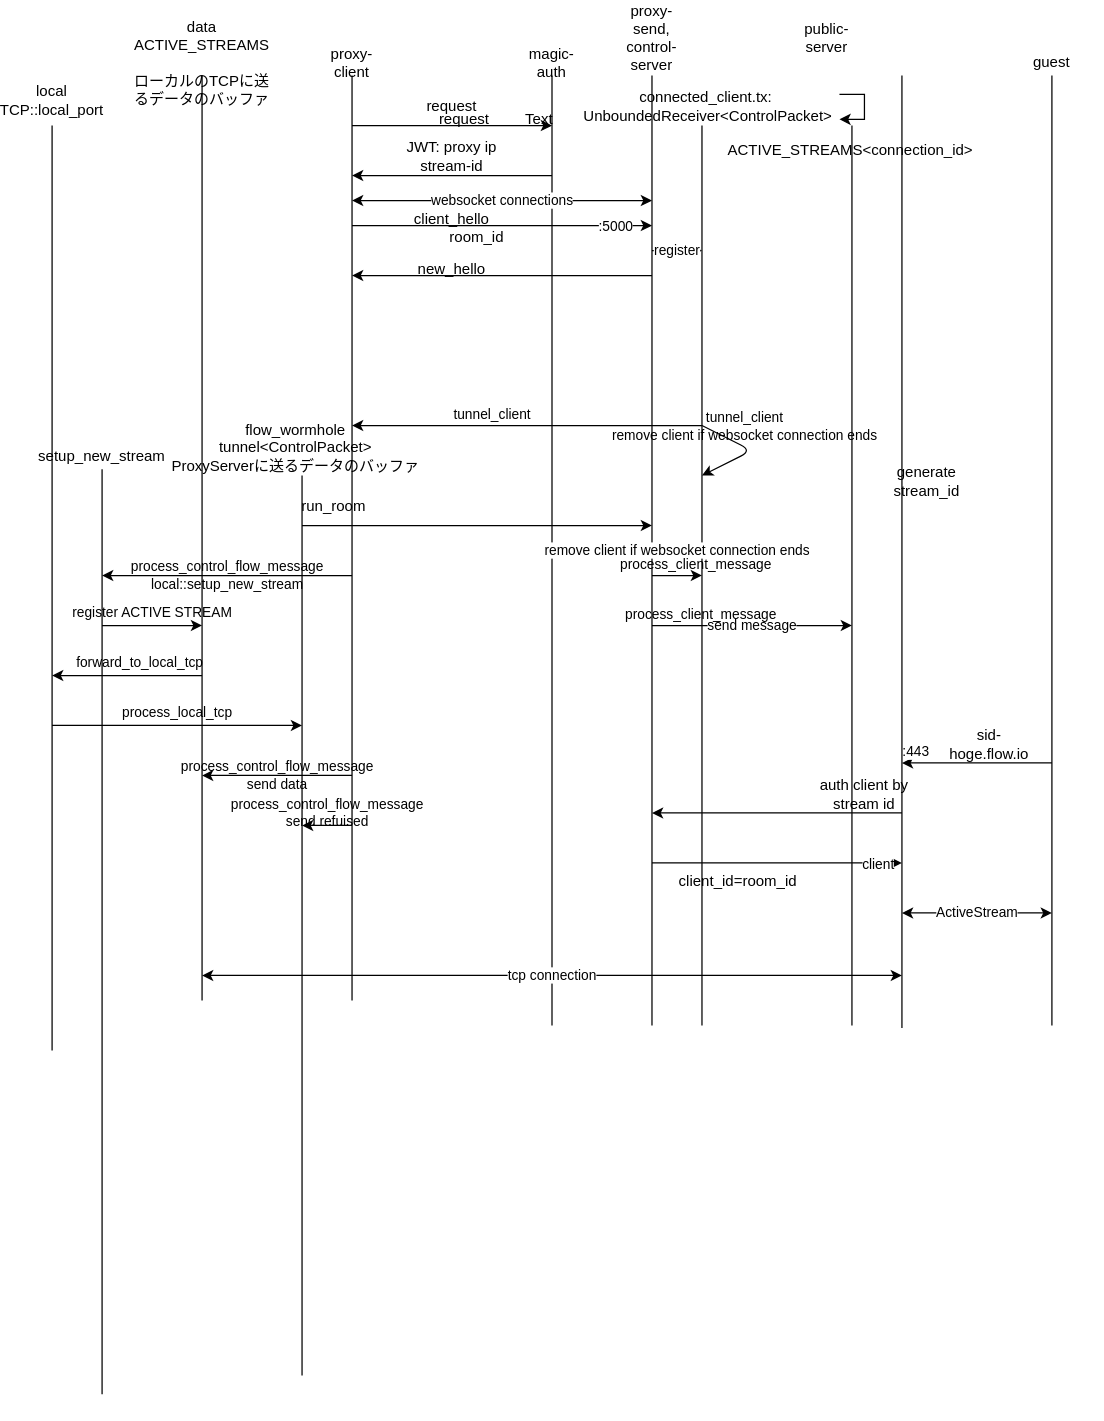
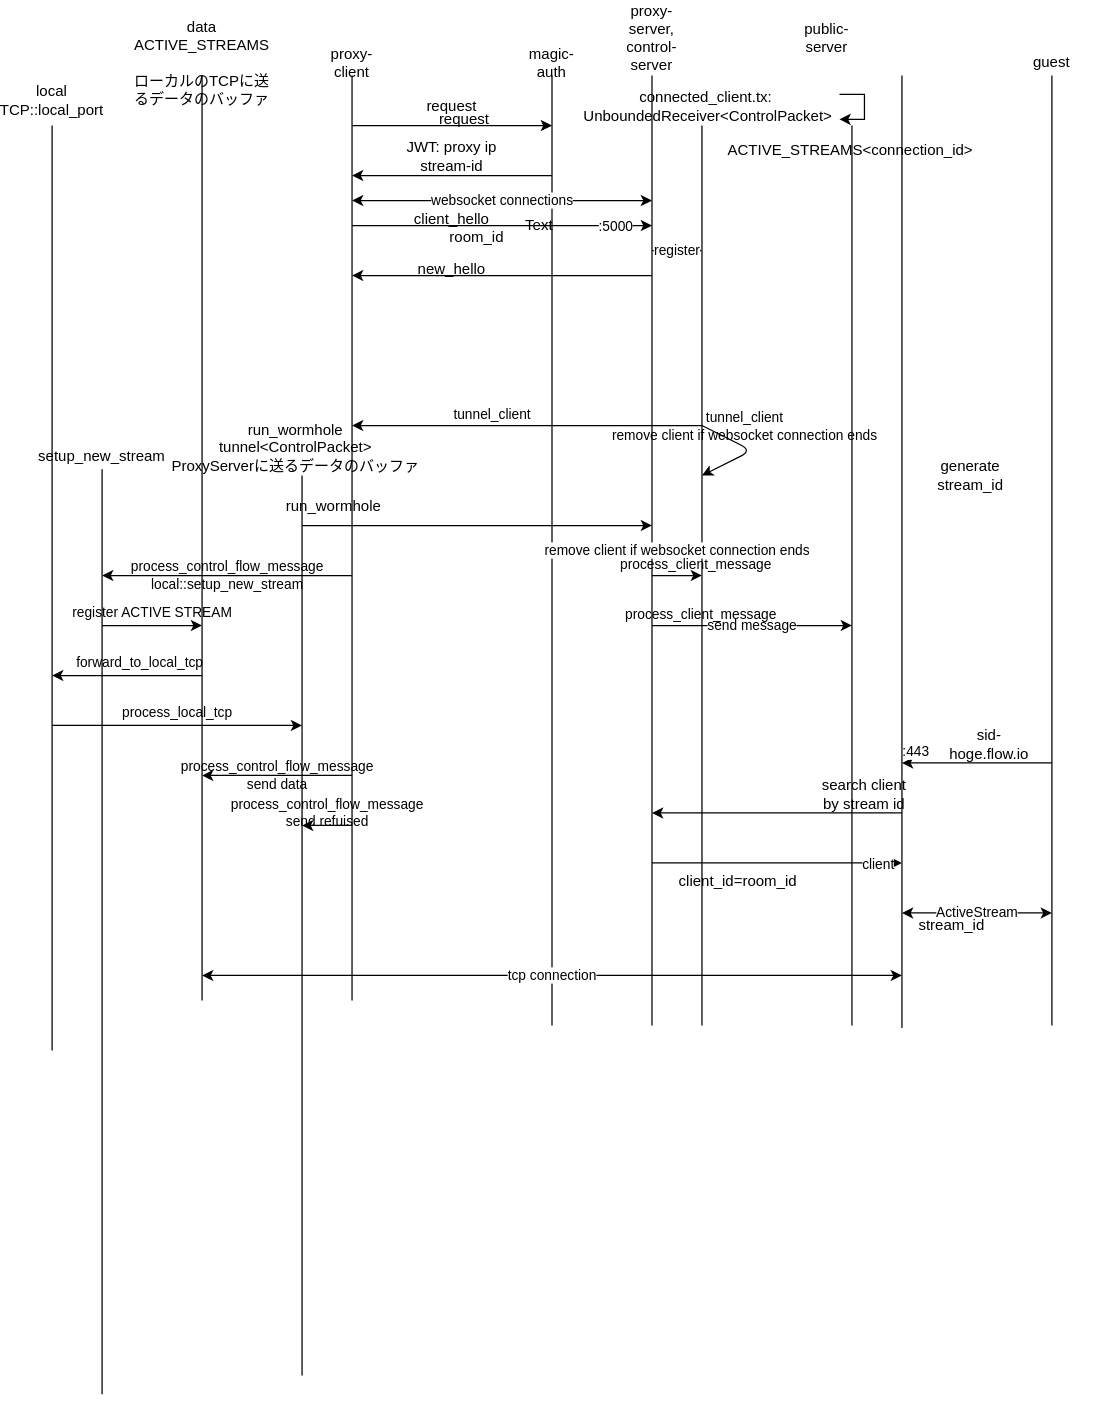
(652, 38) -> (652, 38)
(539, 119) -> (539, 226)
(296, 448) -> (296, 448)
(927, 482) -> (971, 476)
(334, 507) -> (334, 507)
(864, 794) -> (864, 794)
none -> (952, 926)
